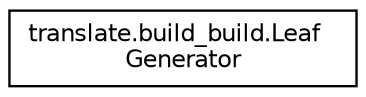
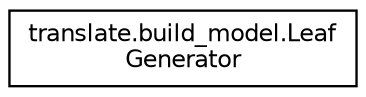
(183, 48) -> (183, 48)
